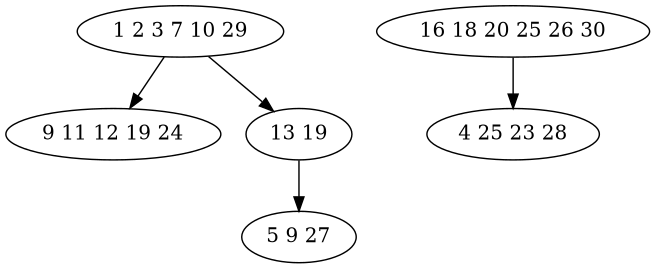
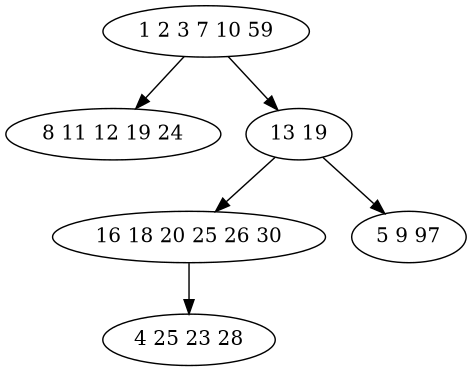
(180, 31) -> (206, 31)
(113, 134) -> (113, 134)
none -> (251, 180)
(299, 237) -> (409, 237)
